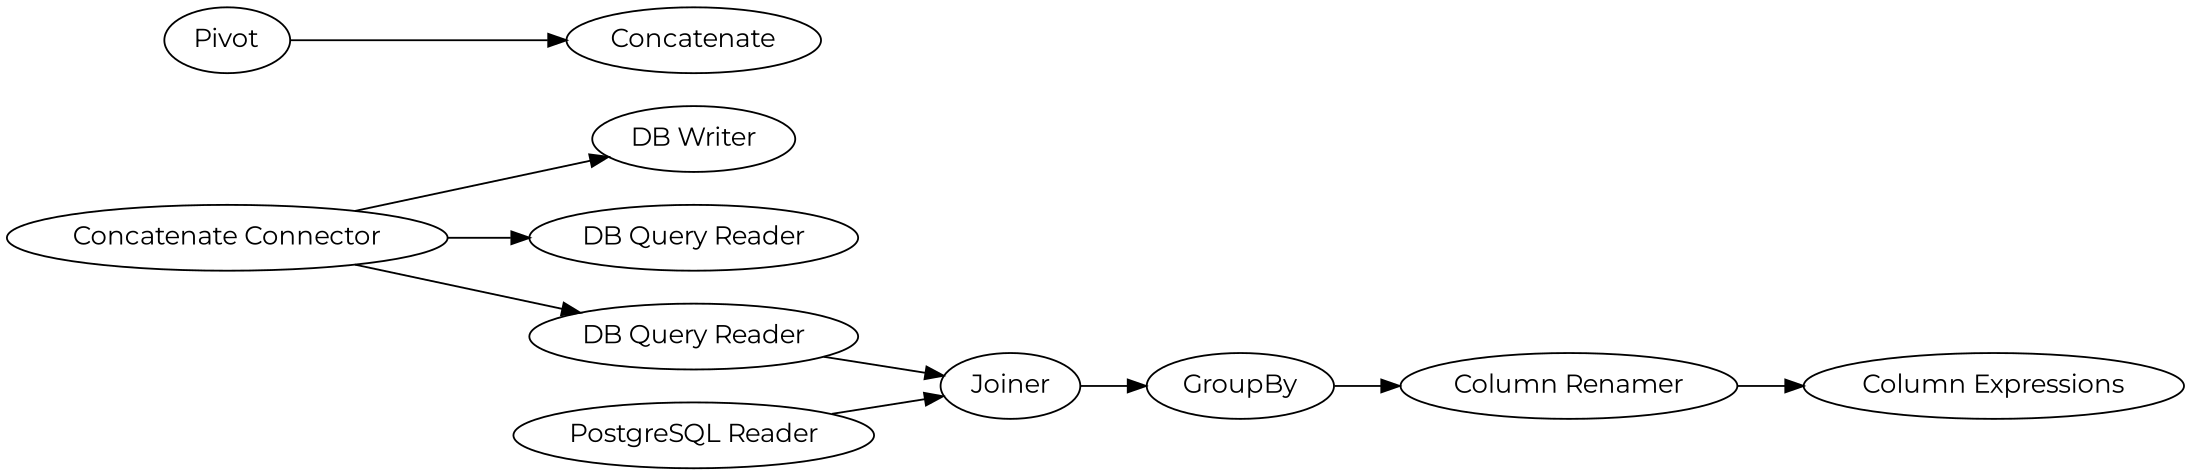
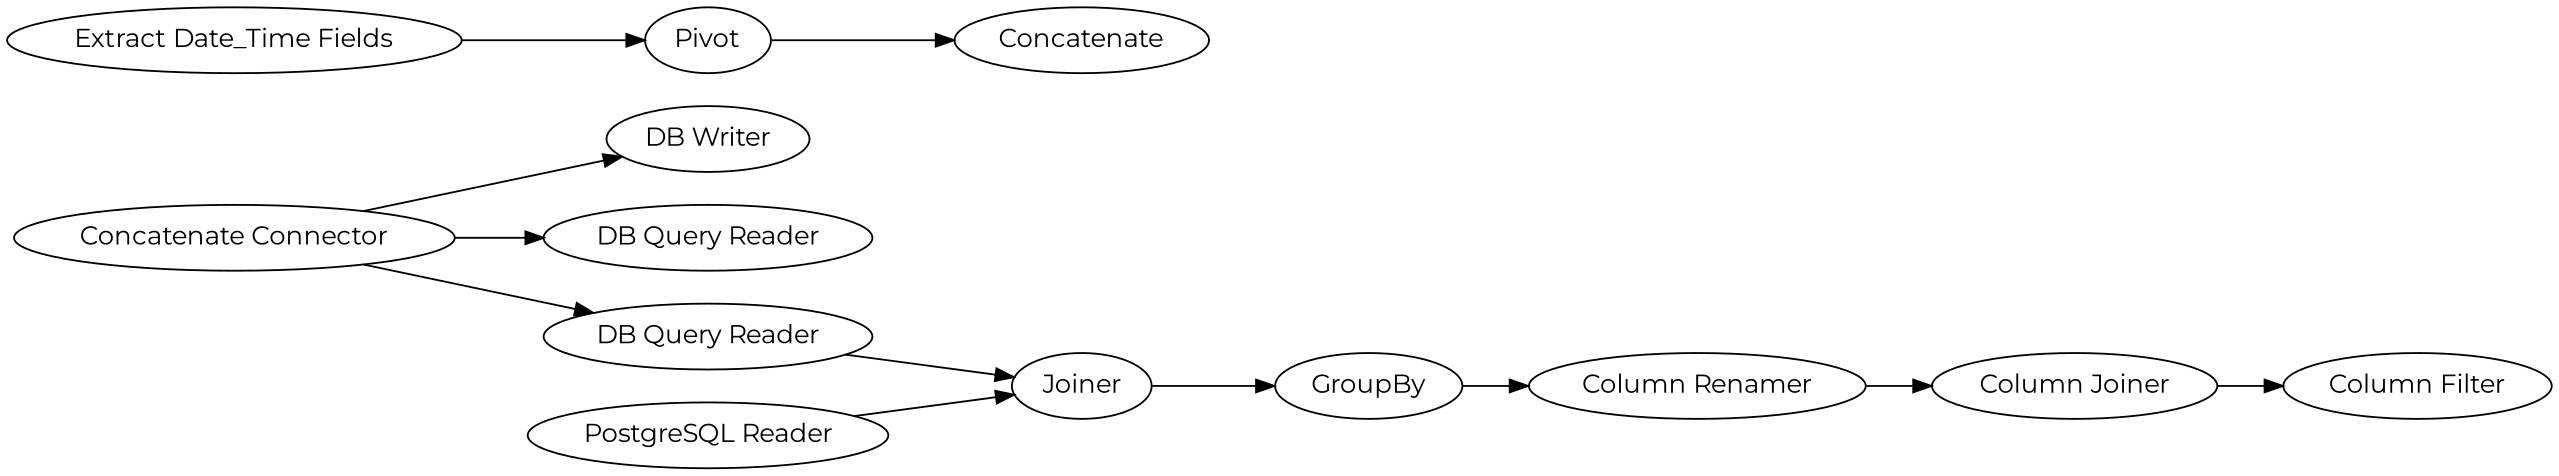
none -> (234, 40)
(1994, 386) -> (2075, 386)
none -> (2418, 386)
